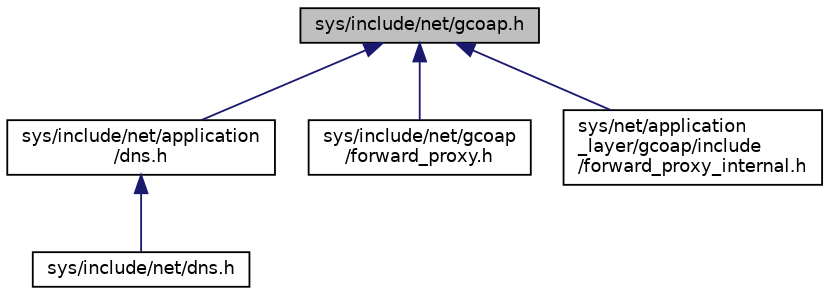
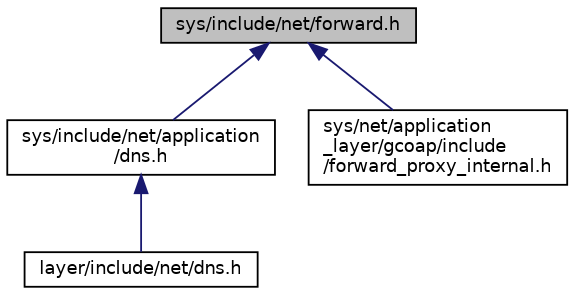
(420, 25) -> (289, 25)
(420, 147) -> none
(141, 269) -> (141, 269)
